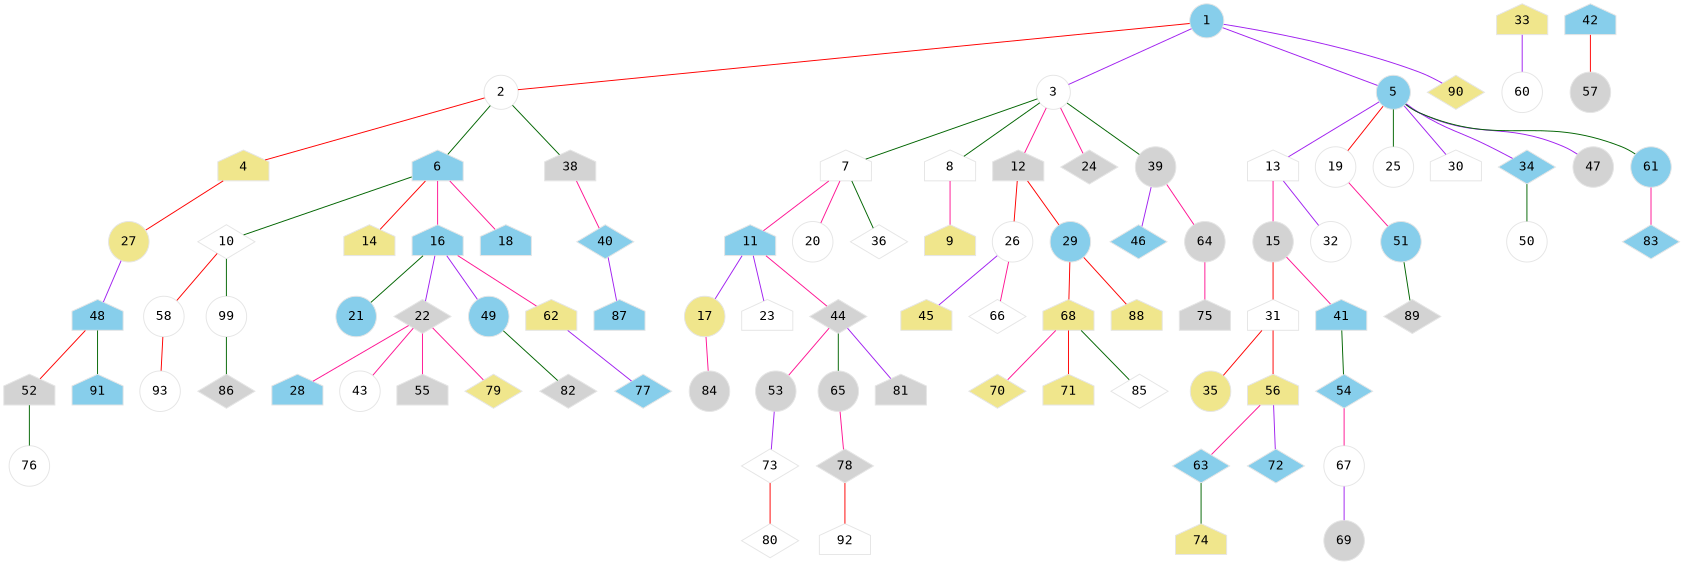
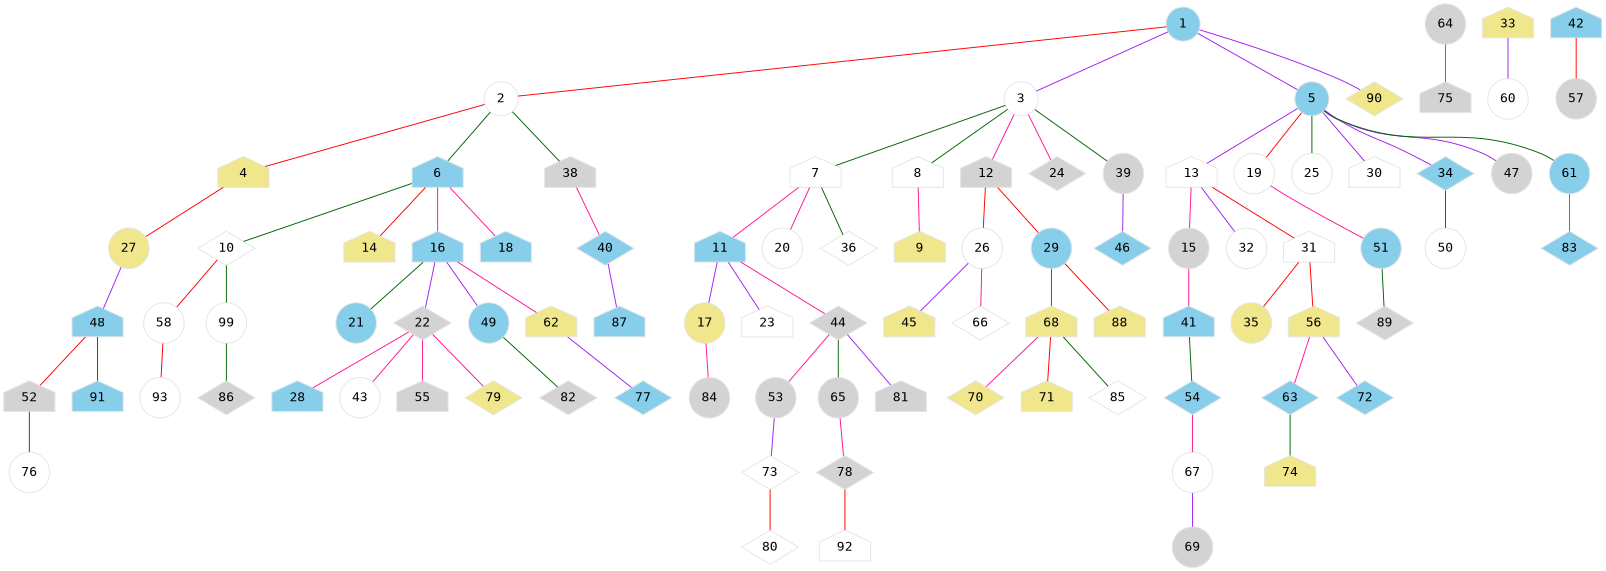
(1180, 205) -> none
(1273, 281) -> (1253, 213)
